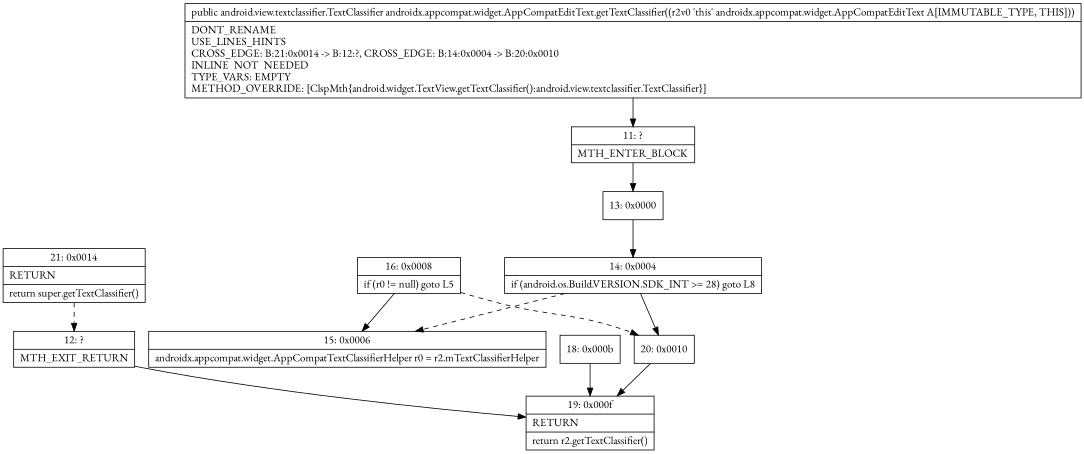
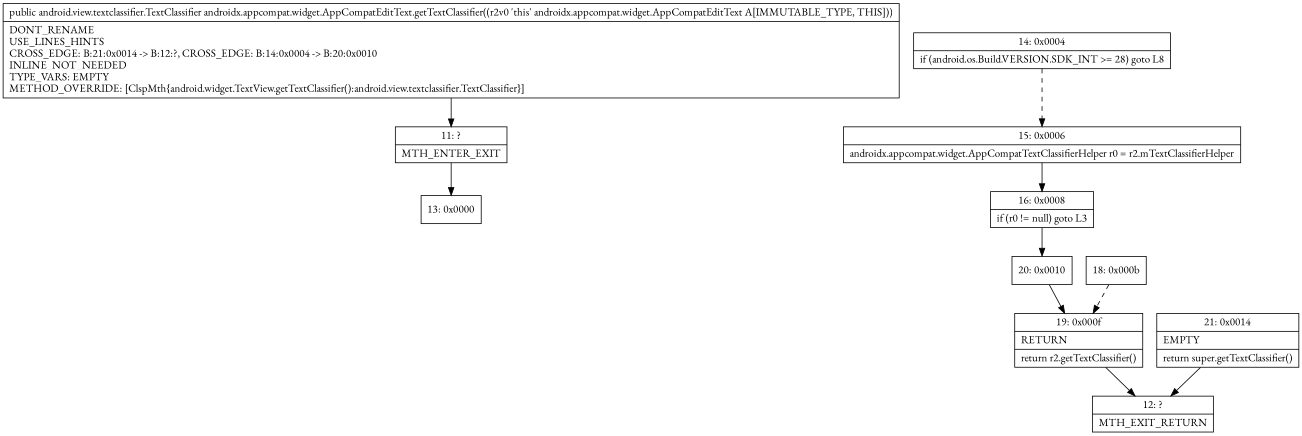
(633, 153) -> (451, 153)
(633, 235) -> none
(33, 275) -> (1181, 340)
(409, 284) -> (1042, 218)
(381, 309) -> (1042, 173)
(648, 311) -> none
(74, 313) -> (1189, 379)
(546, 313) -> (1042, 238)
(590, 376) -> (1103, 296)
(326, 396) -> (1117, 379)
